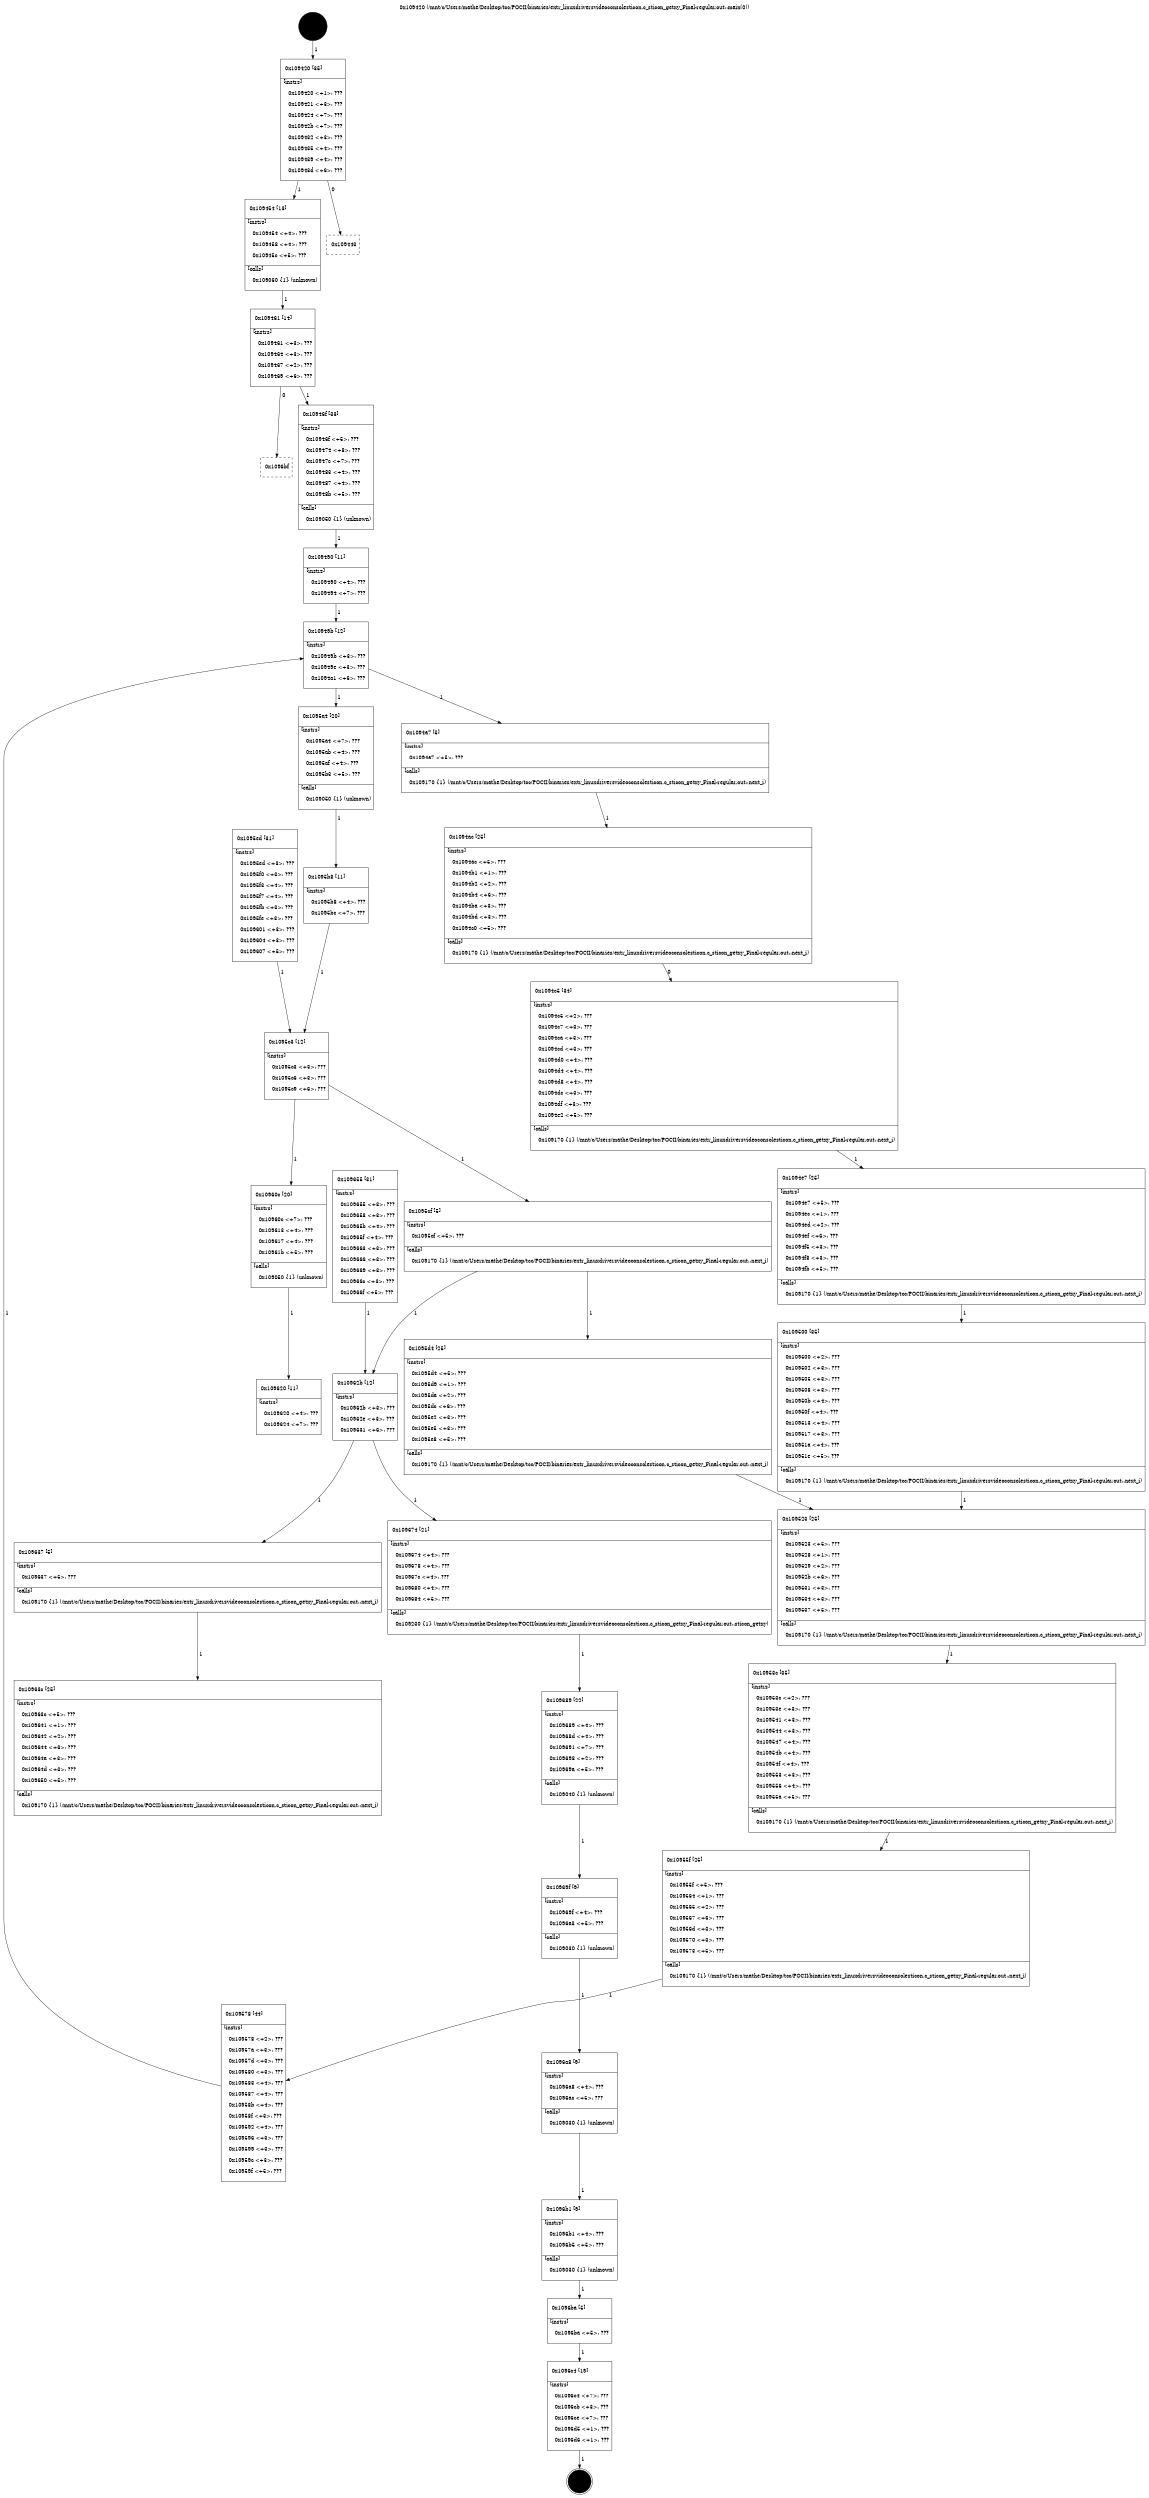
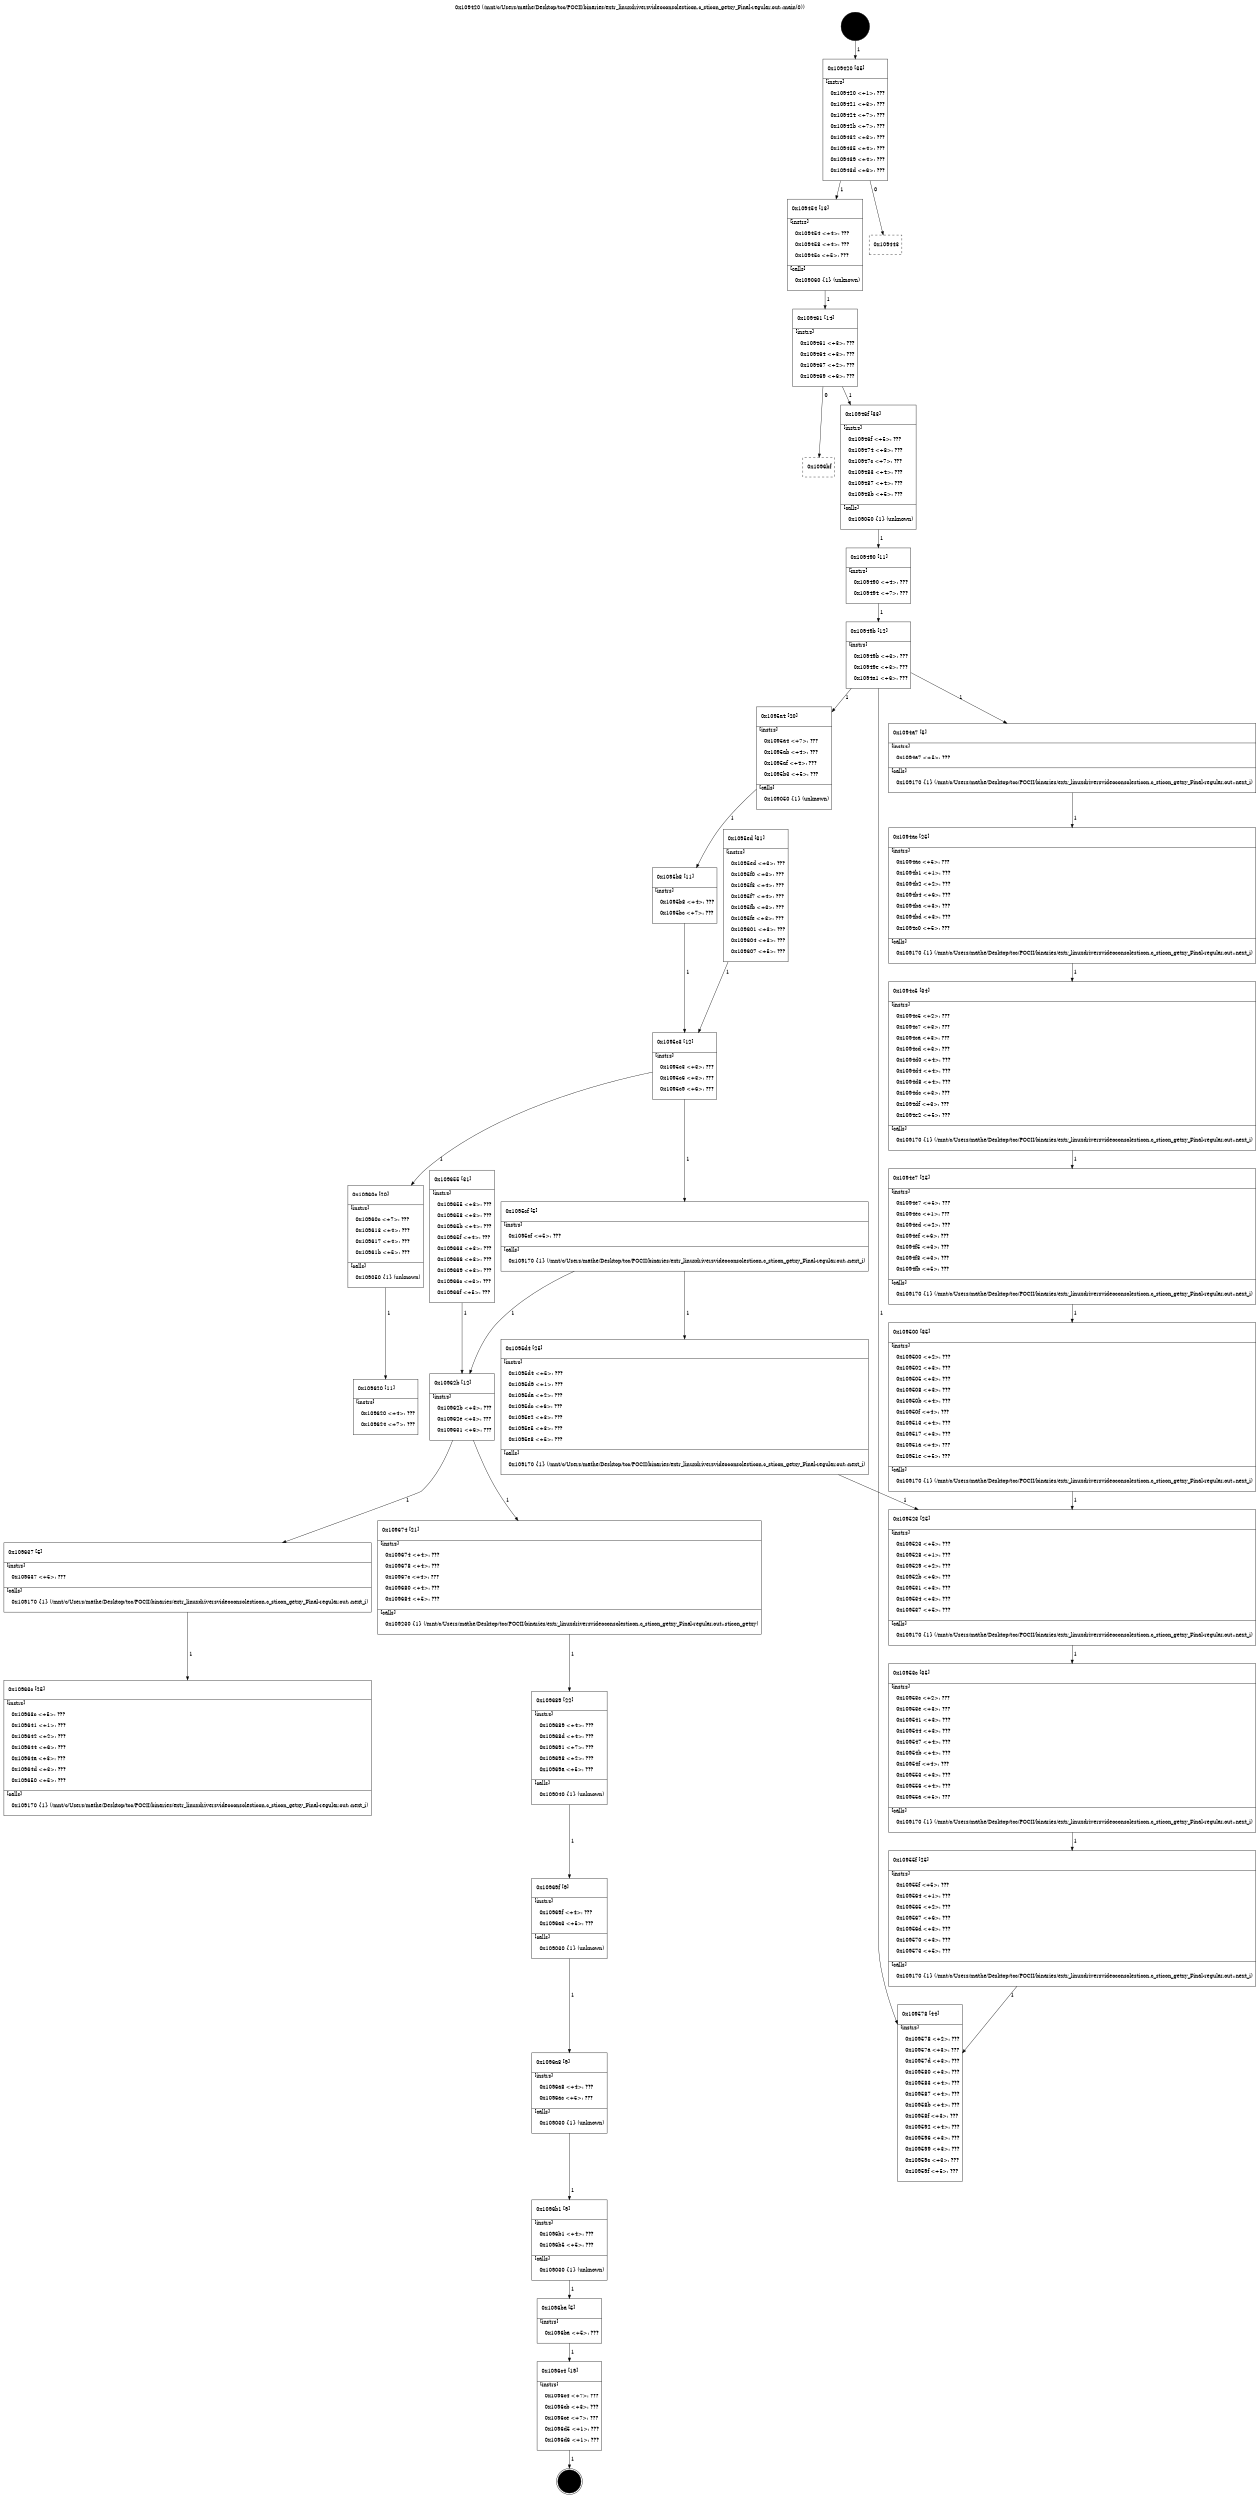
(668, 972) -> (1075, 972)
(4, 1323) -> (878, 1356)
